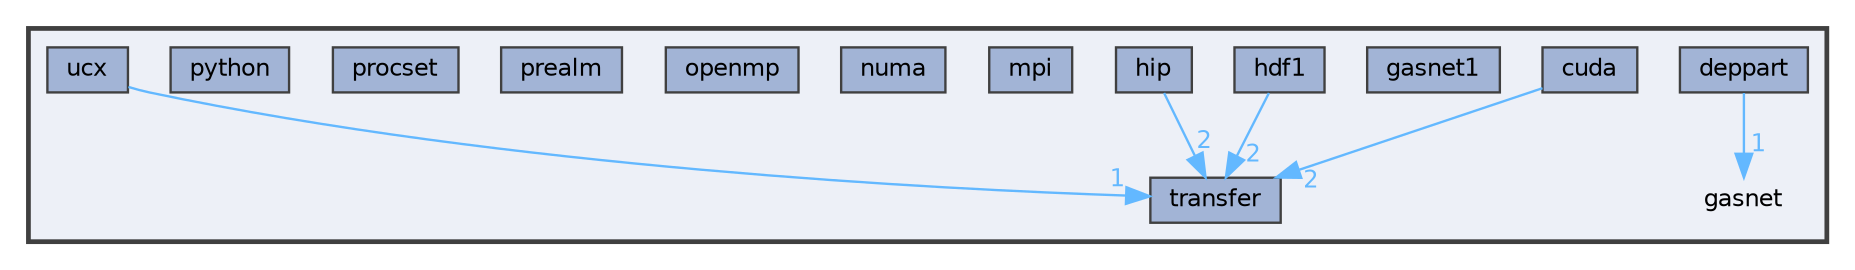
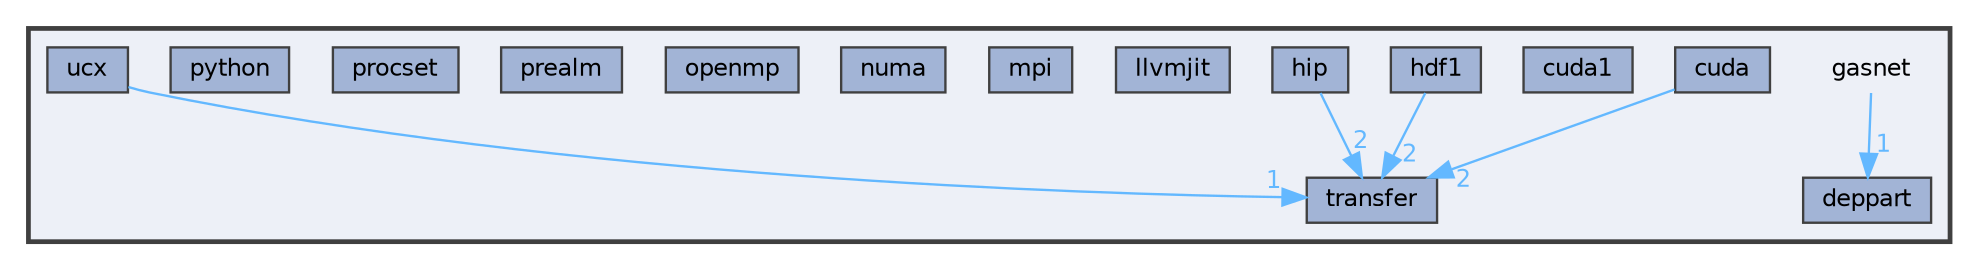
none -> (1173, 70)
(1434, 70) -> (1578, 70)
(1744, 123) -> (1870, 123)
